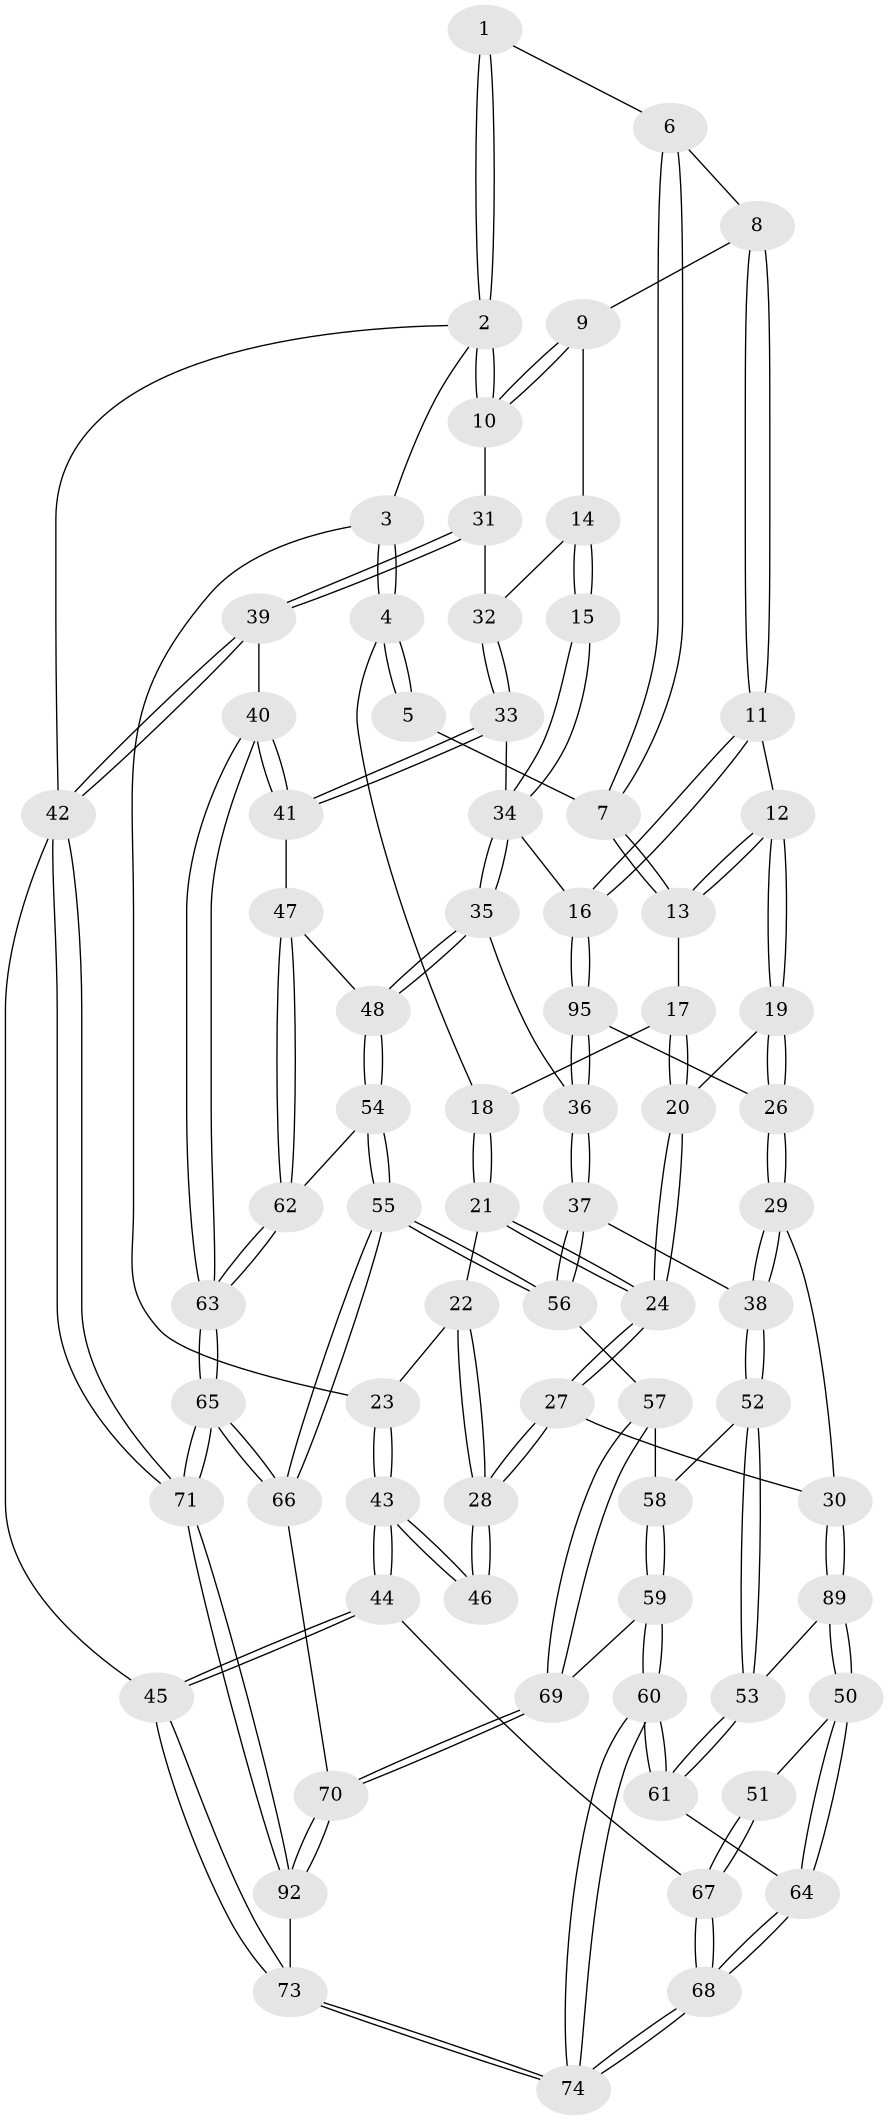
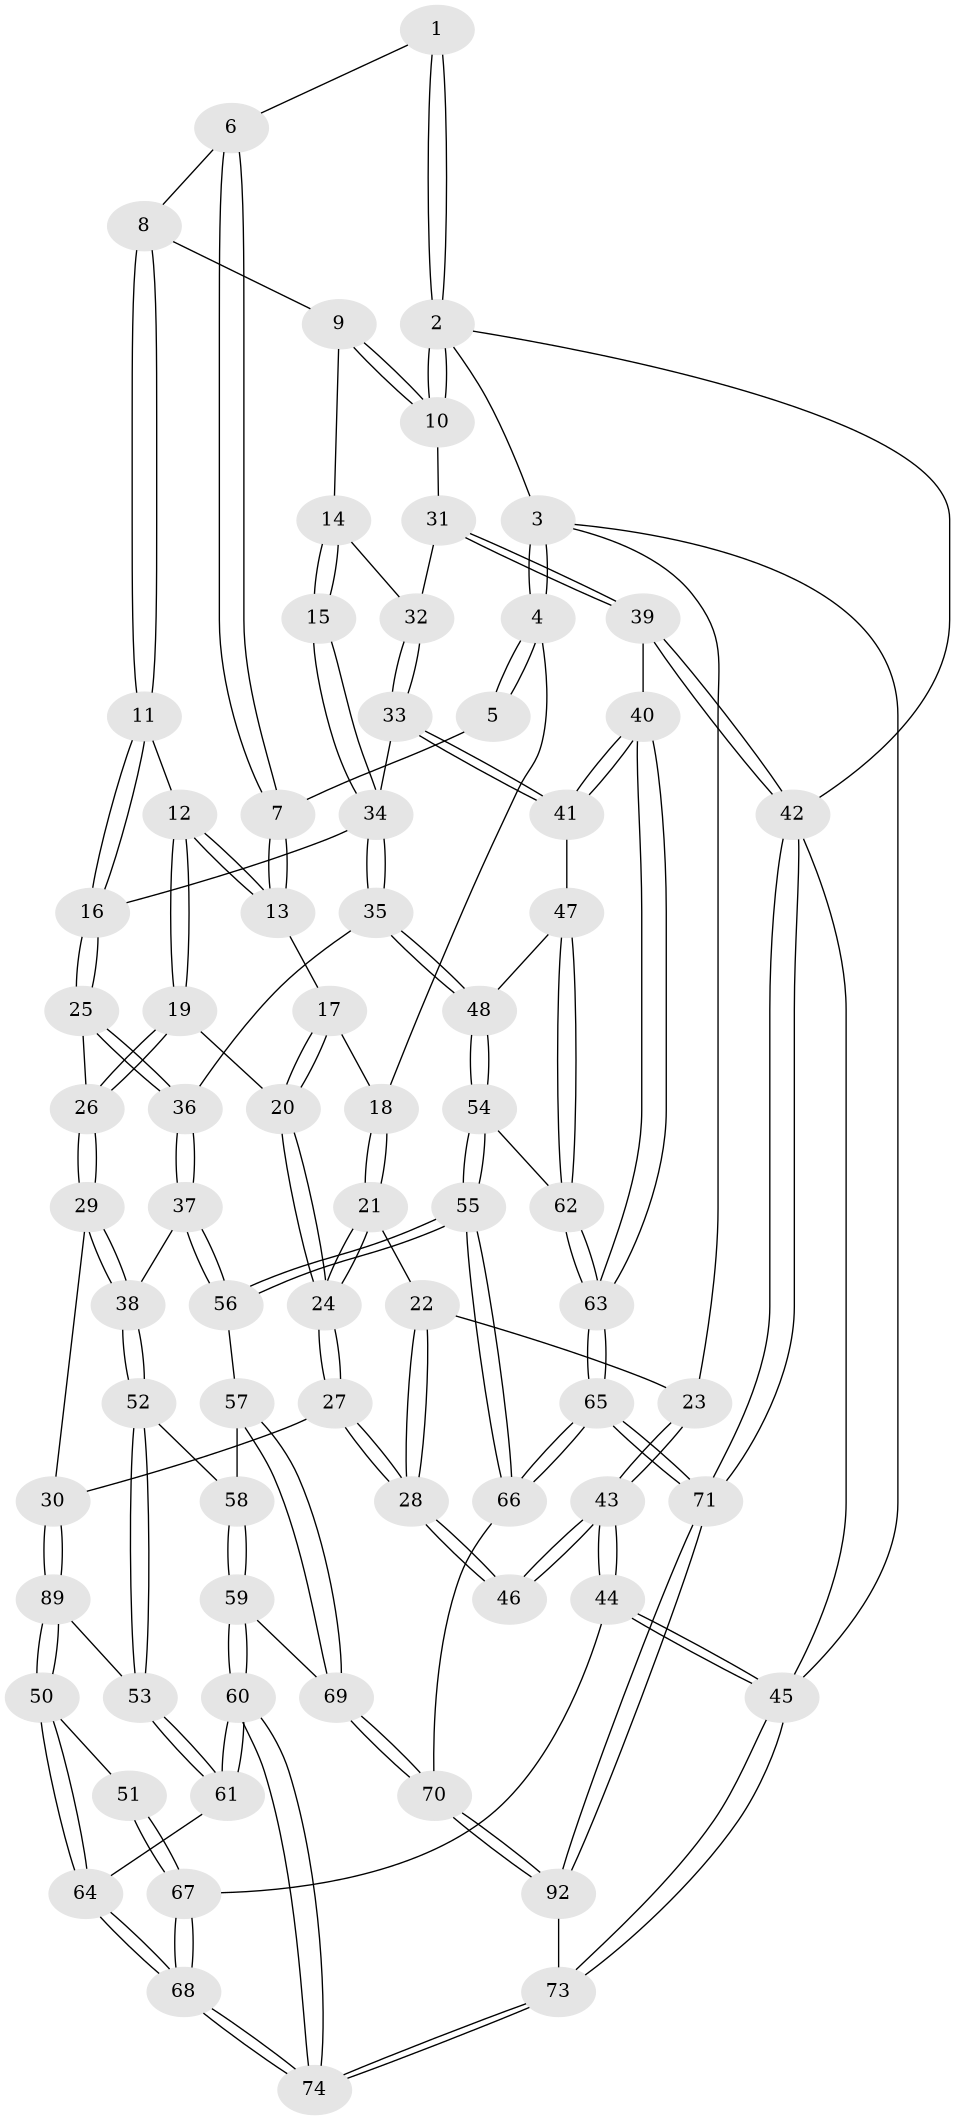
none -> (898, 1007)
(580, 1011) -> (82, 1011)
